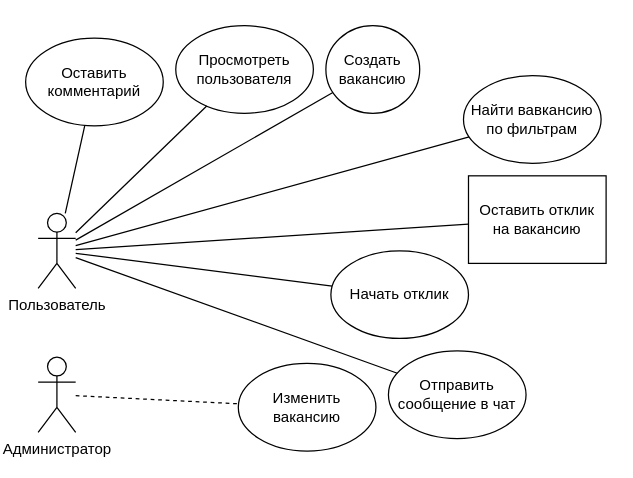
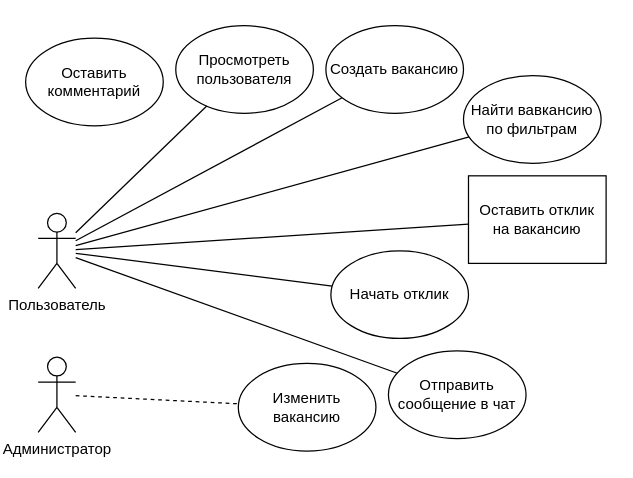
(373, 69) -> (394, 69)
(75, 169) -> none
